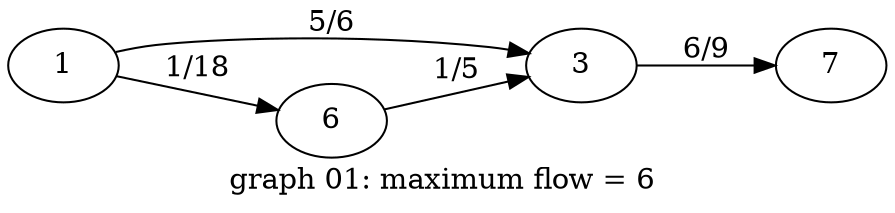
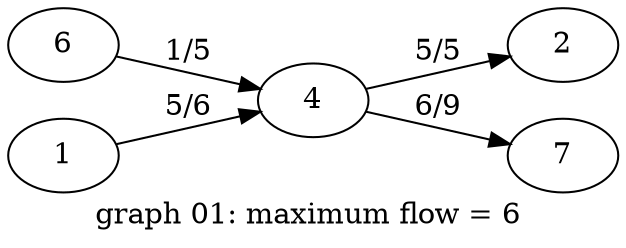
none -> (563, 45)
(581, 66) -> (313, 100)
(187, 91) -> none
